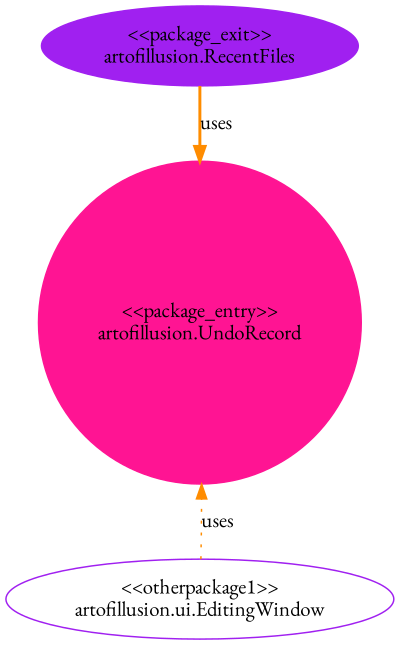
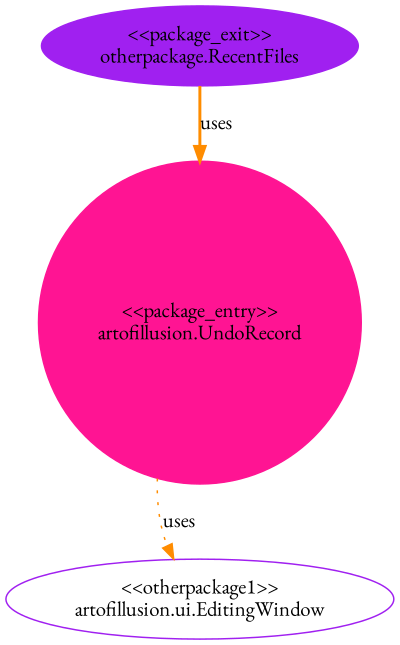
(200, 46) -> (200, 46)
(201, 529) -> (159, 513)
